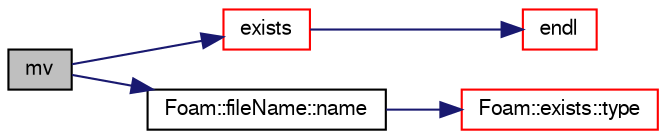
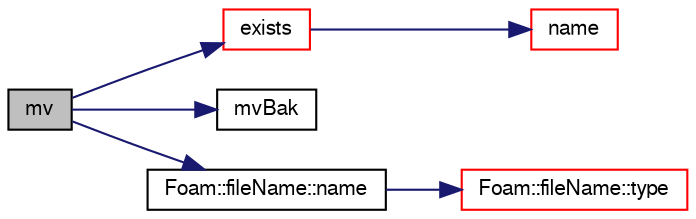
(560, 30) -> (575, 30)
none -> (267, 110)
(560, 110) -> (575, 190)
